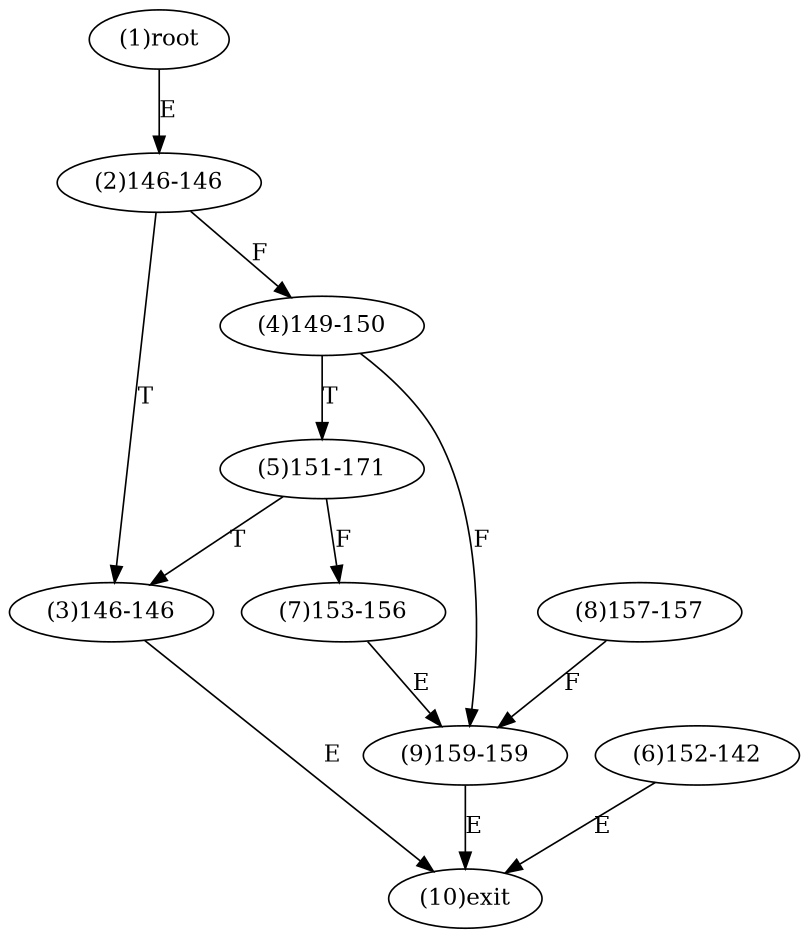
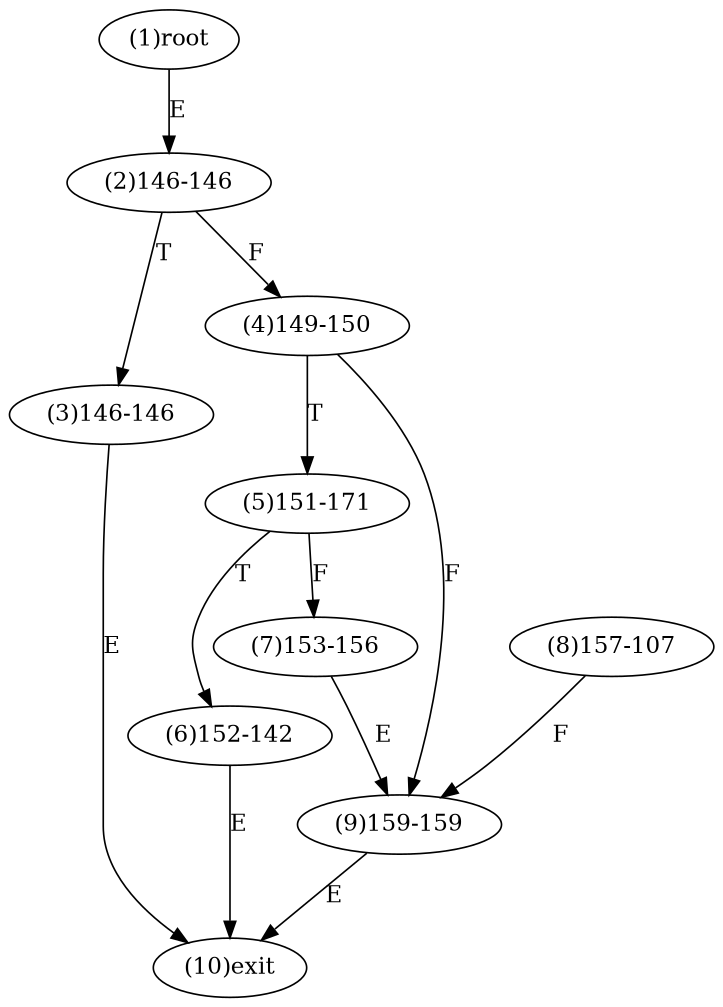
(224, 536) -> (207, 601)
(640, 612) -> (612, 647)
